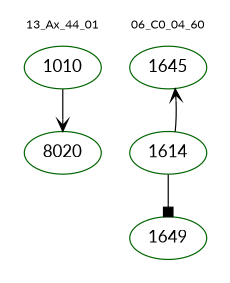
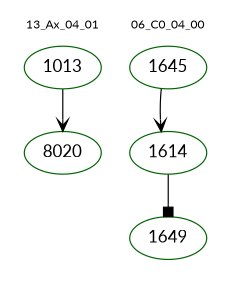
(63, 25) -> (63, 25)
(168, 25) -> (168, 25)
(63, 68) -> (63, 68)
(176, 116) -> (160, 104)
